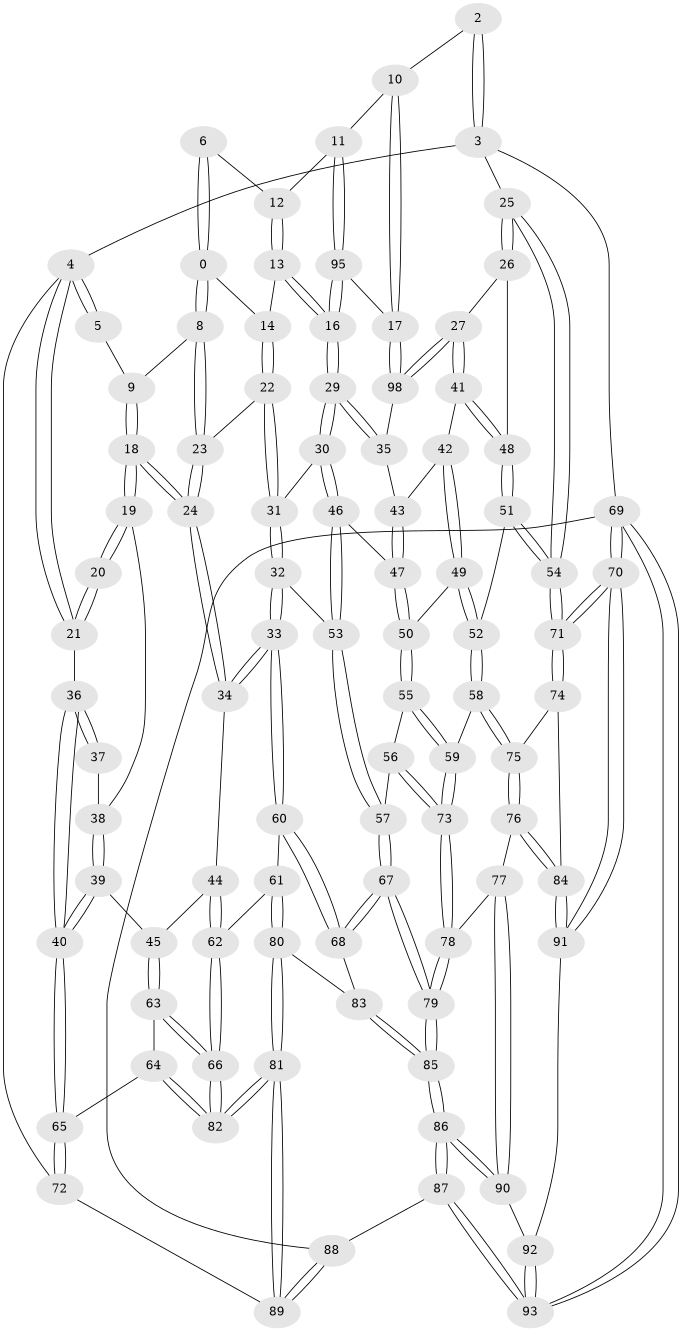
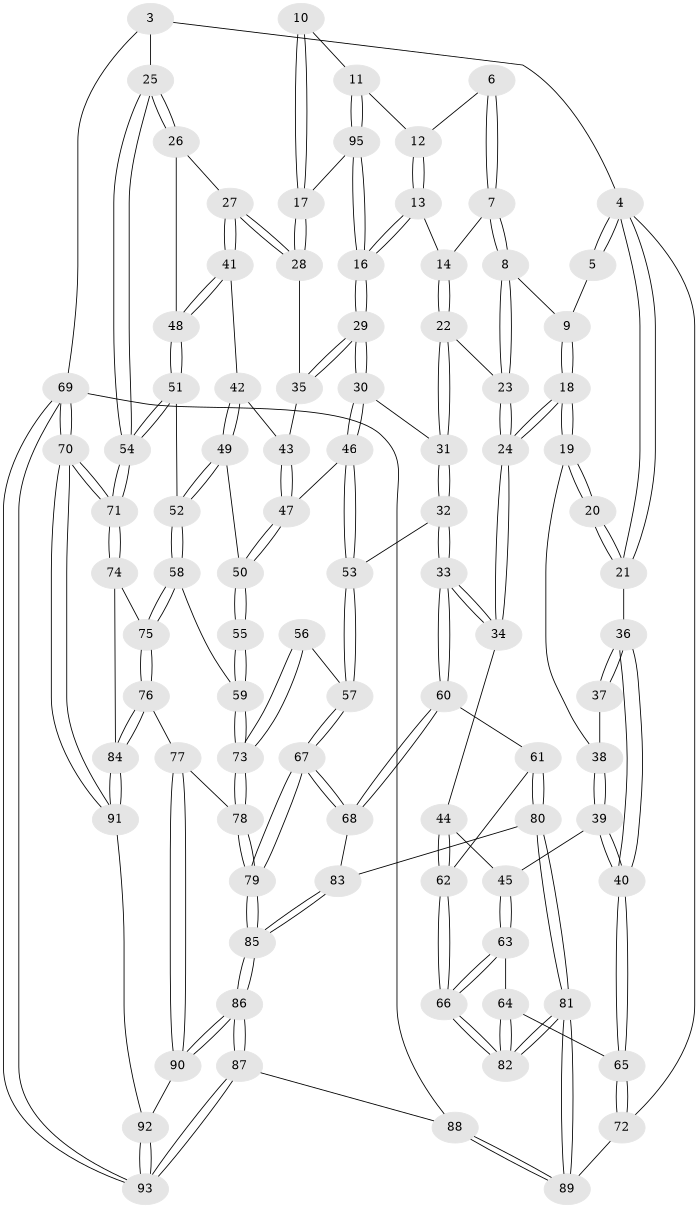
(478, 19) -> none
(204, 265) -> (492, 204)
(395, 388) -> (299, 265)
(399, 727) -> none
